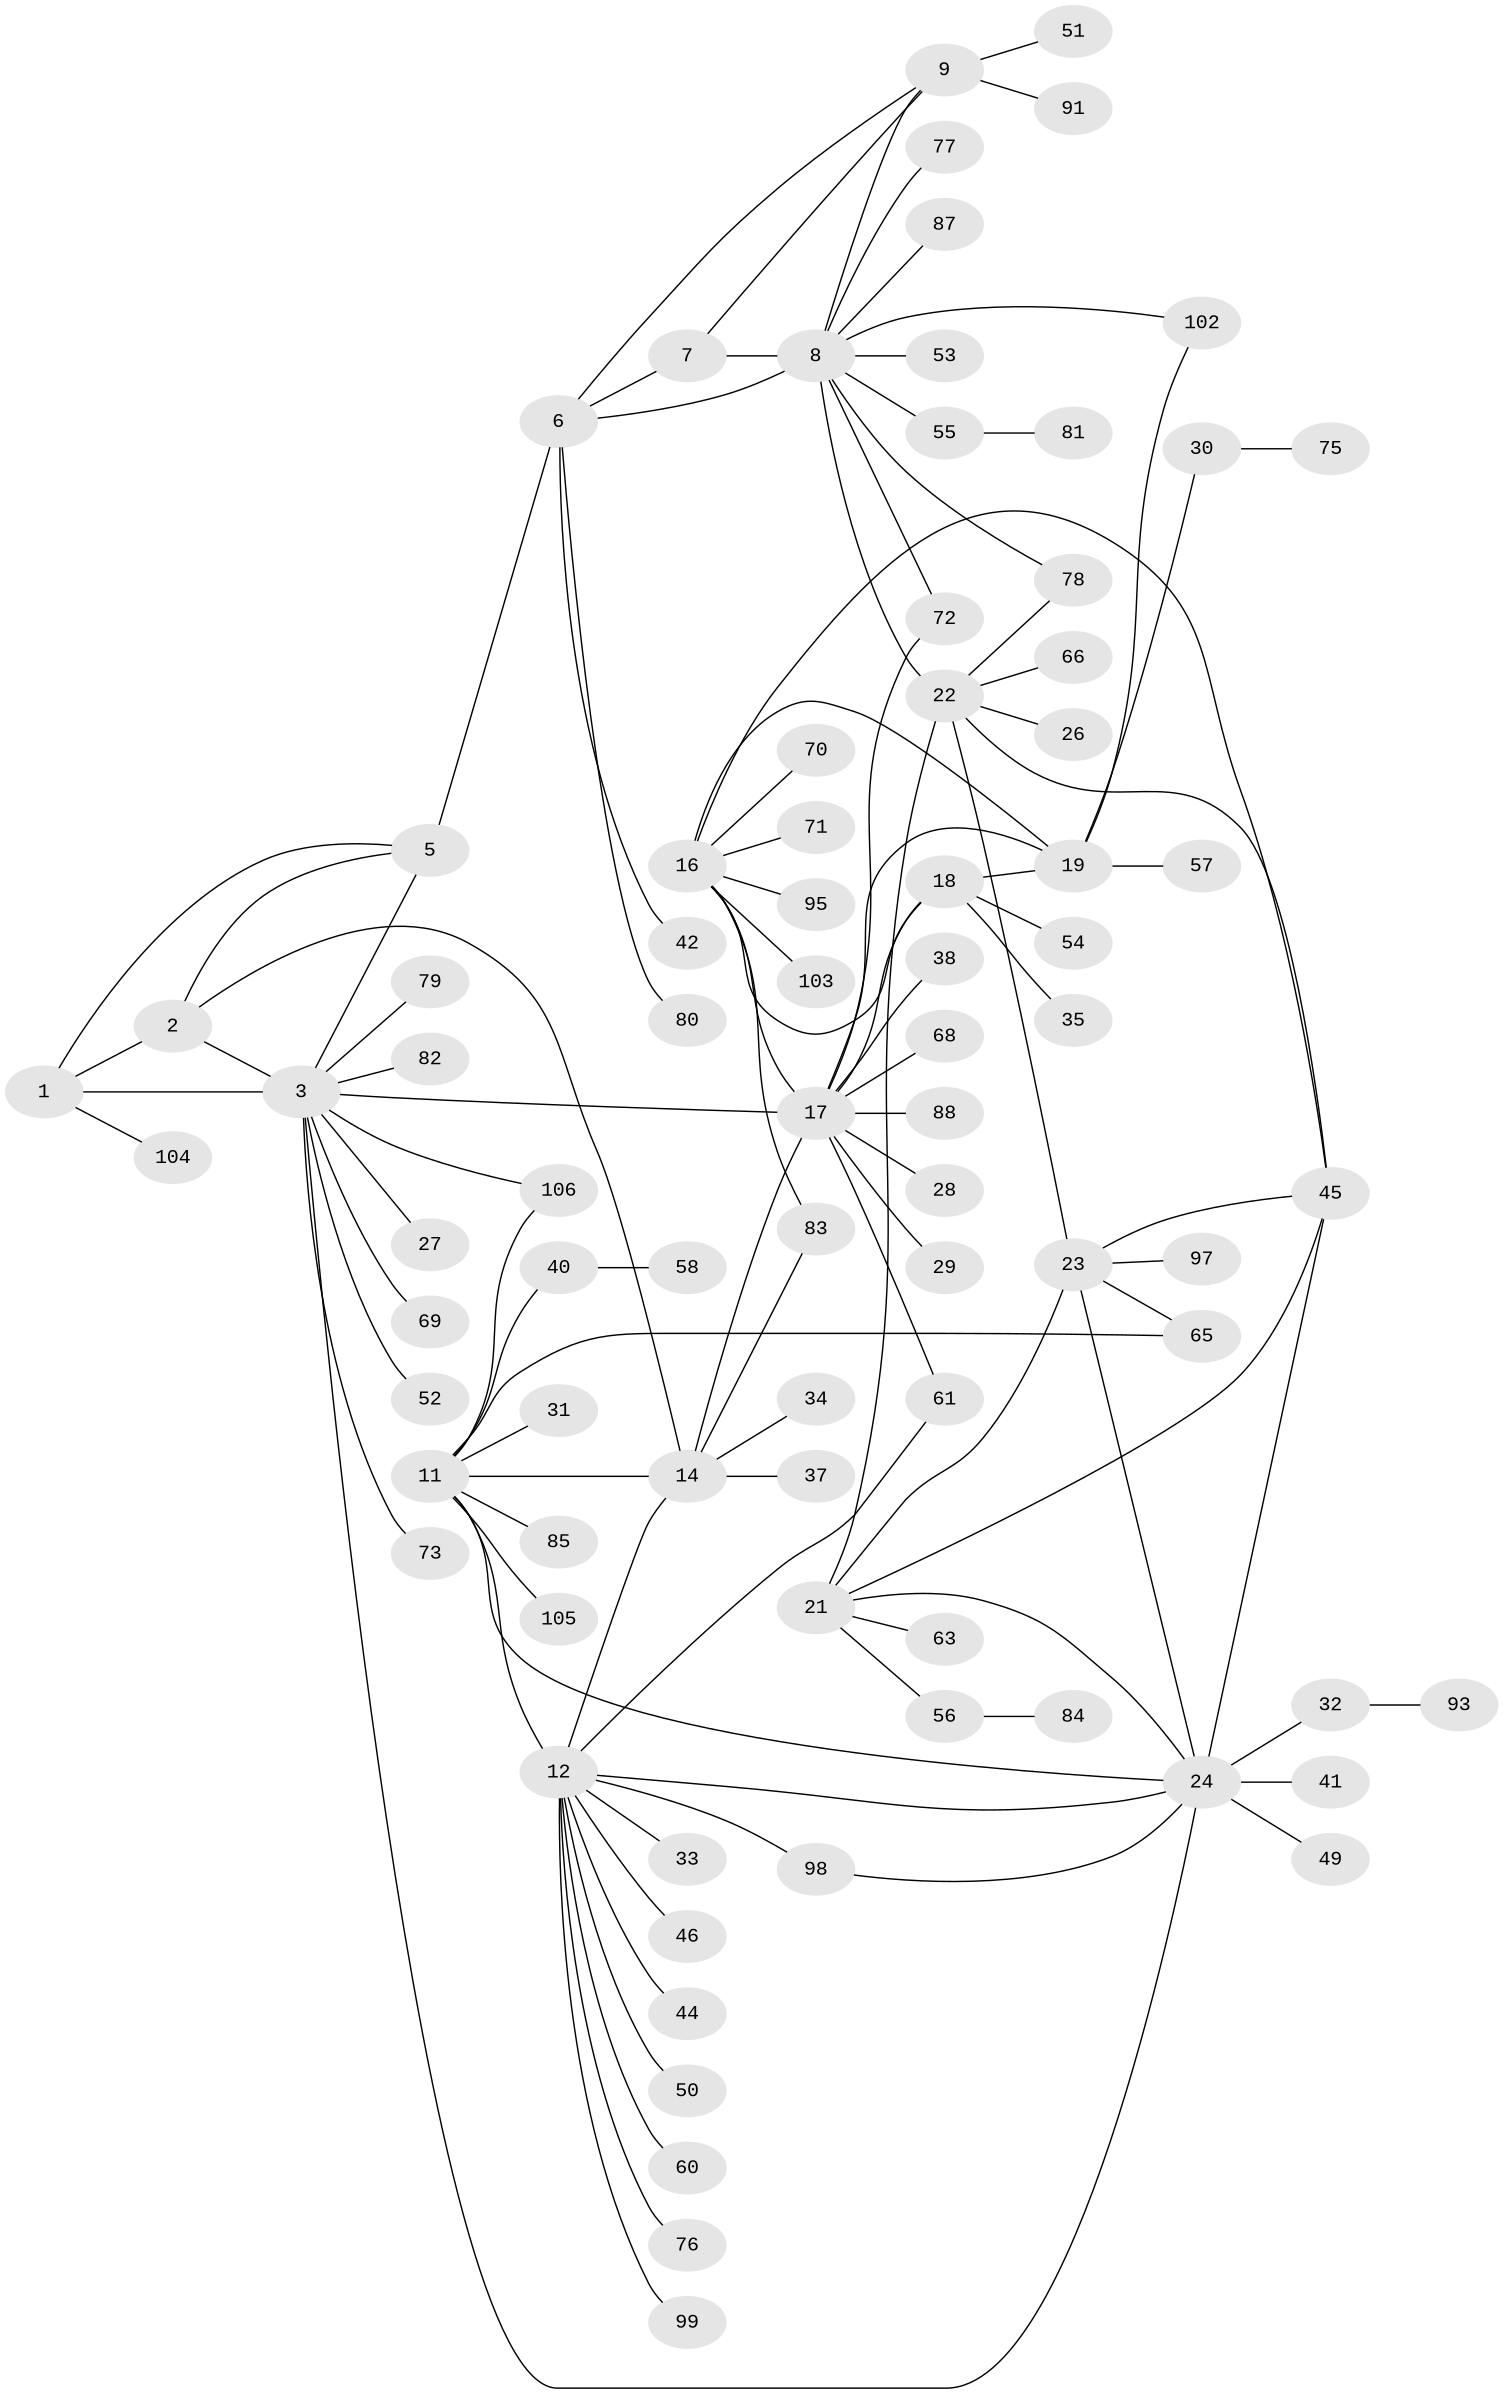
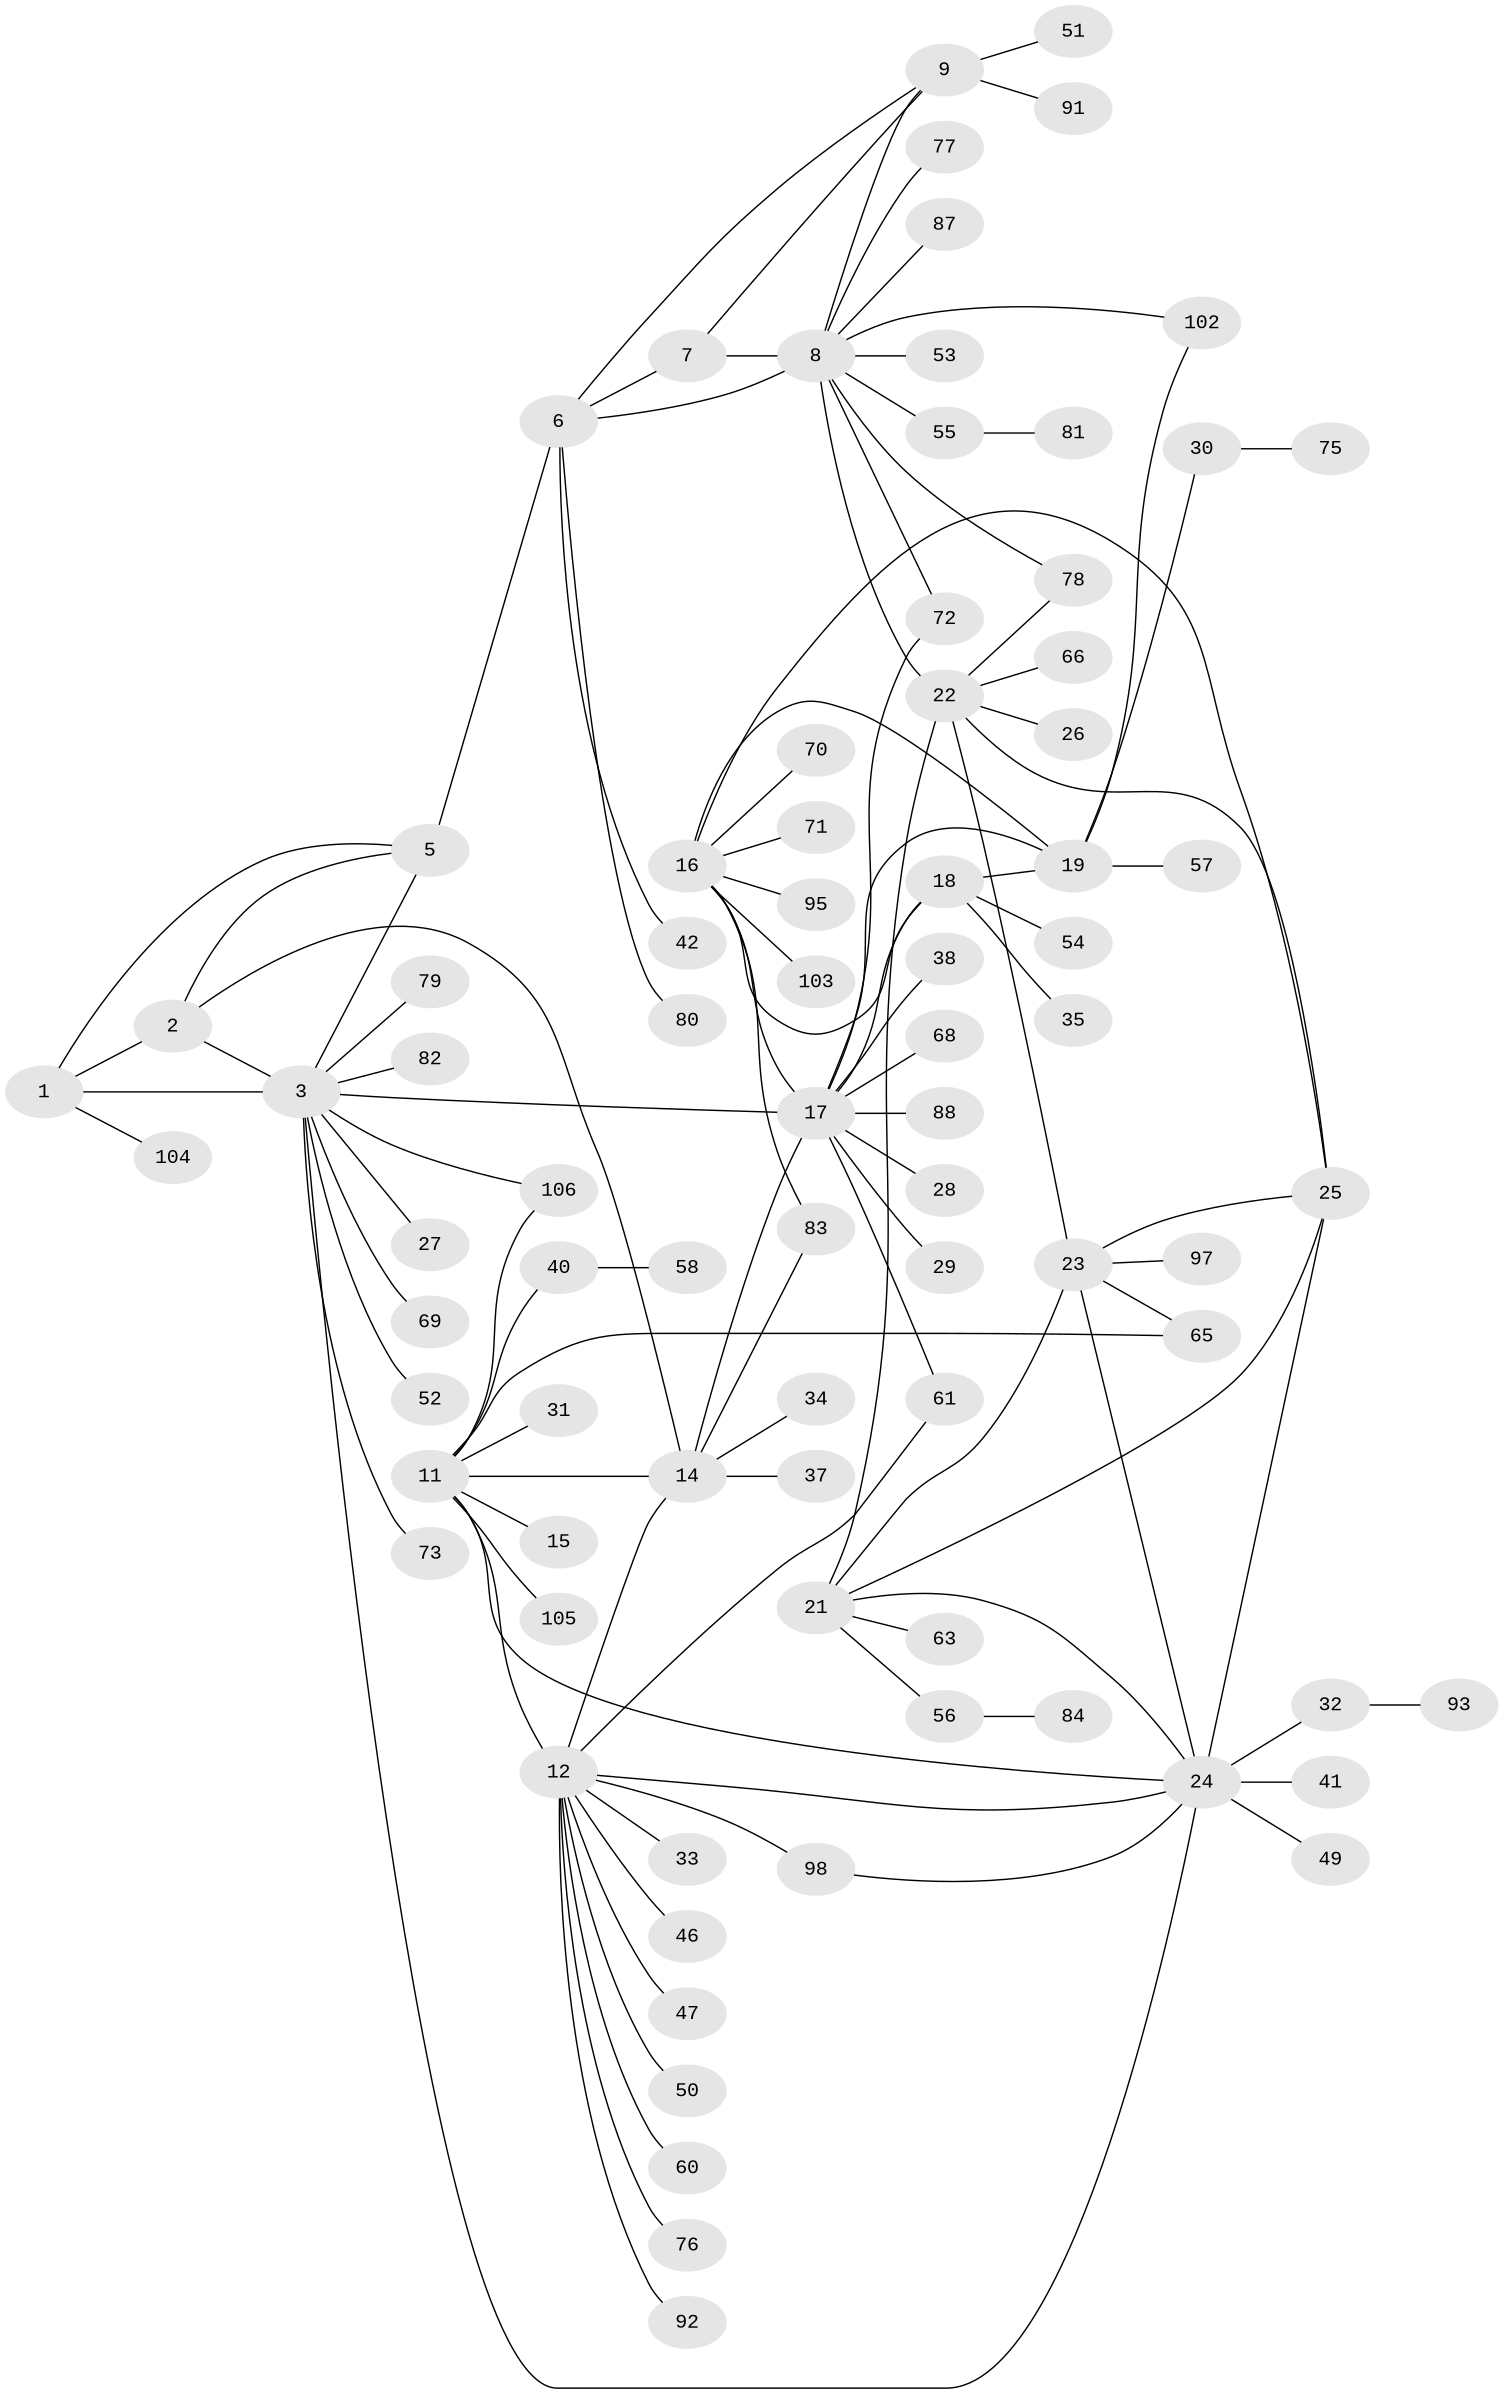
(1331, 1193) -> (1331, 1193)
(559, 1542) -> (559, 1542)
(687, 2014) -> (687, 2014)
(687, 2322) -> (687, 2322)
